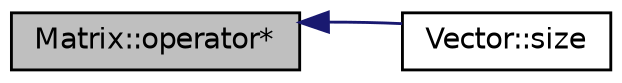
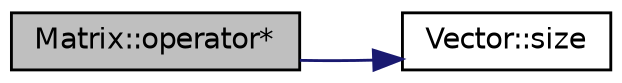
(366, 22) -> (337, 61)
